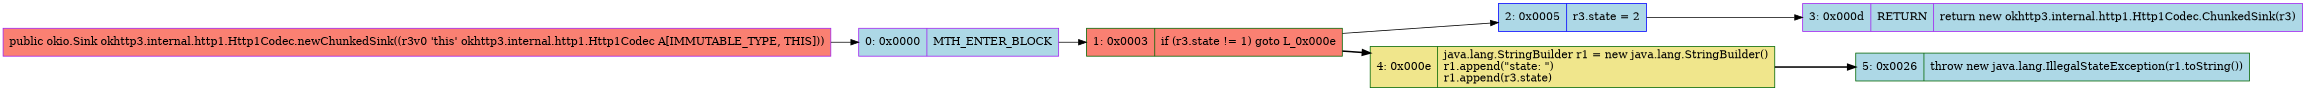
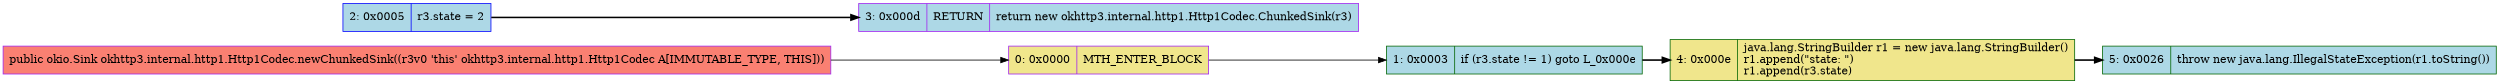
(1721, 17) -> (671, 17)
(1416, 28) -> none
(959, 42) -> (1109, 60)
(1214, 42) -> (1514, 60)
